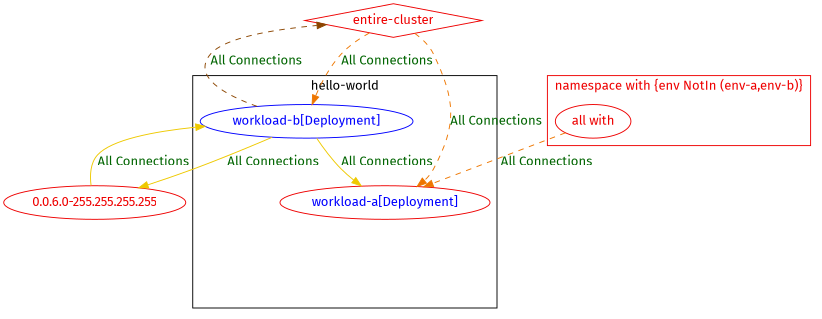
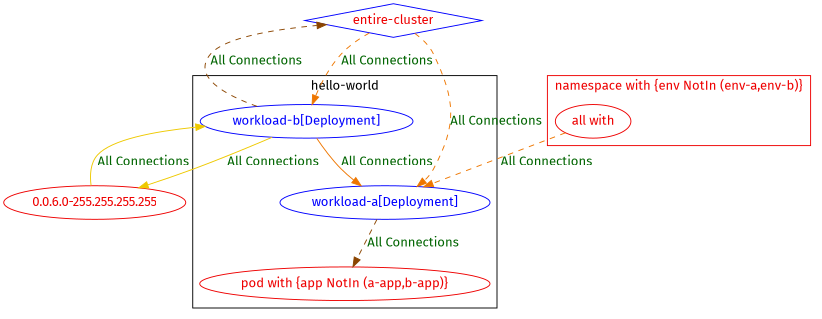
(393, 21) -> (393, 21)
(334, 161) -> (334, 161)
(385, 203) -> (385, 203)
none -> (345, 284)
